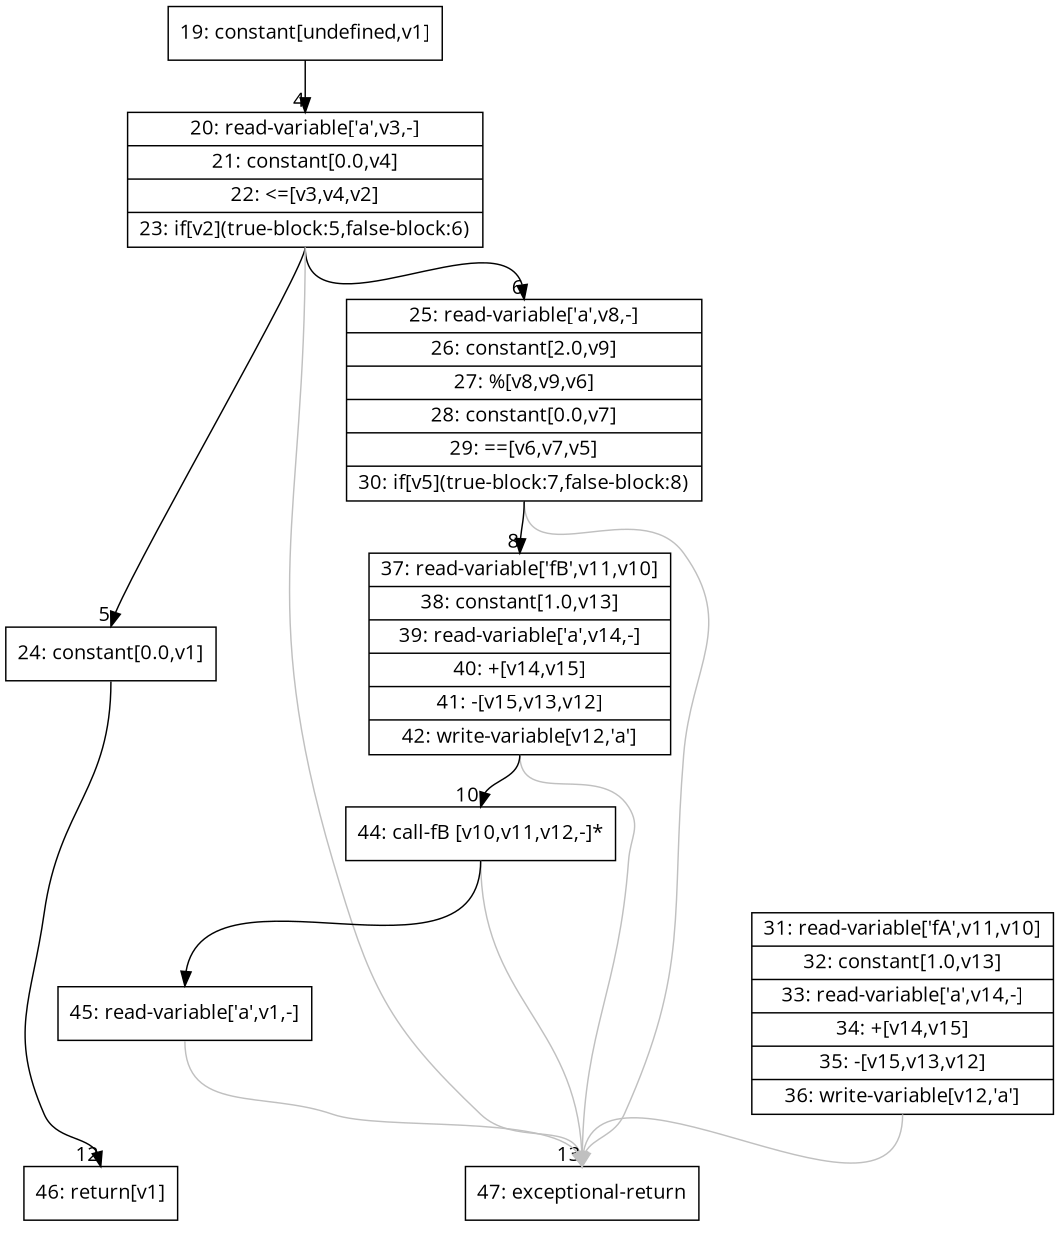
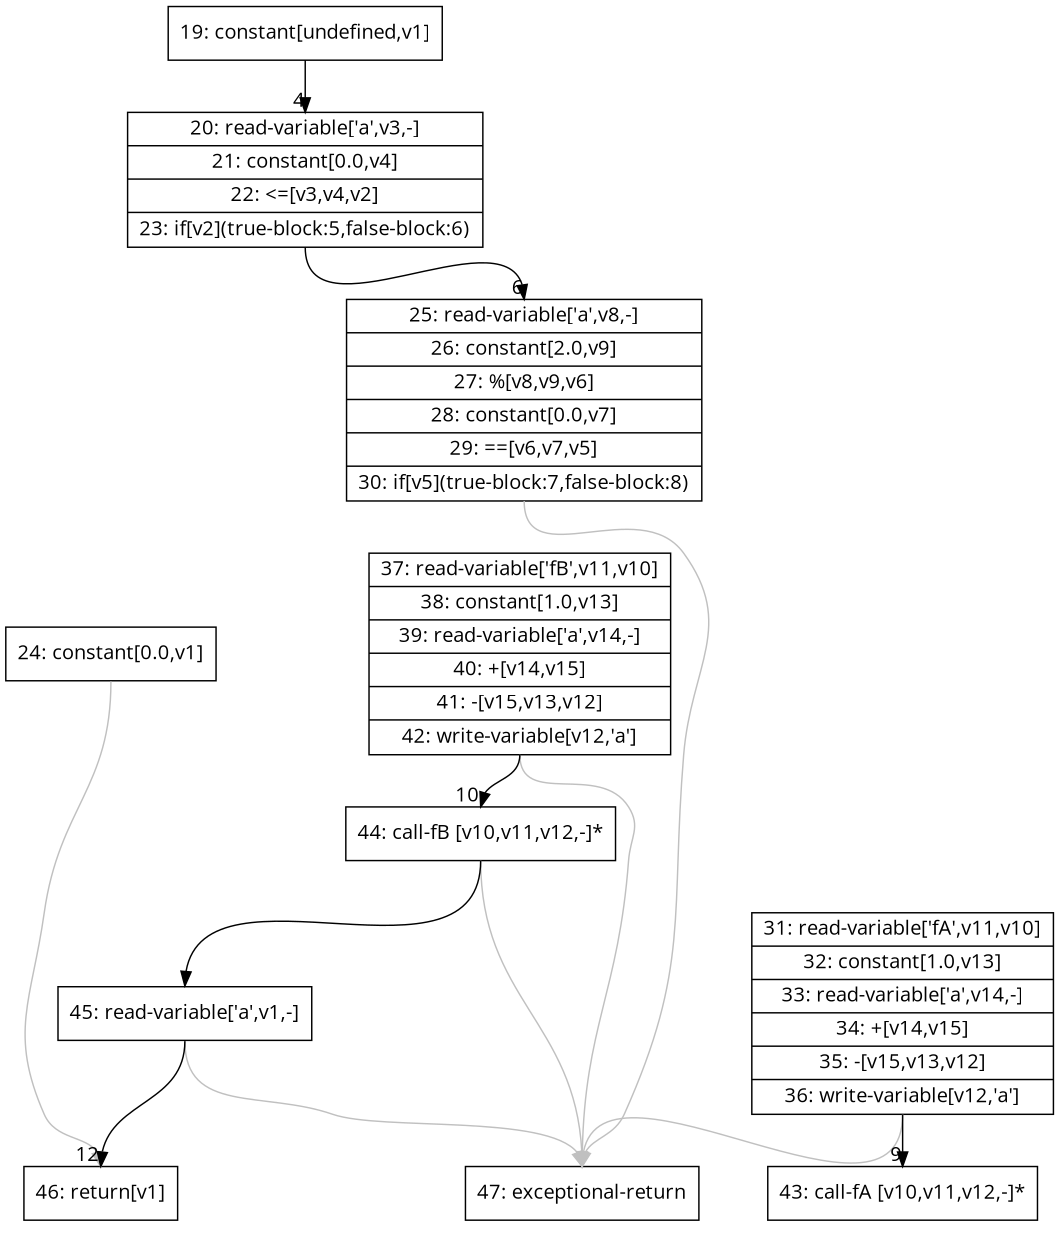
(212, 430) -> none
(522, 527) -> none
(307, 759) -> none
(42, 928) -> (42, 928)
none -> (149, 1099)
none -> (903, 1193)
